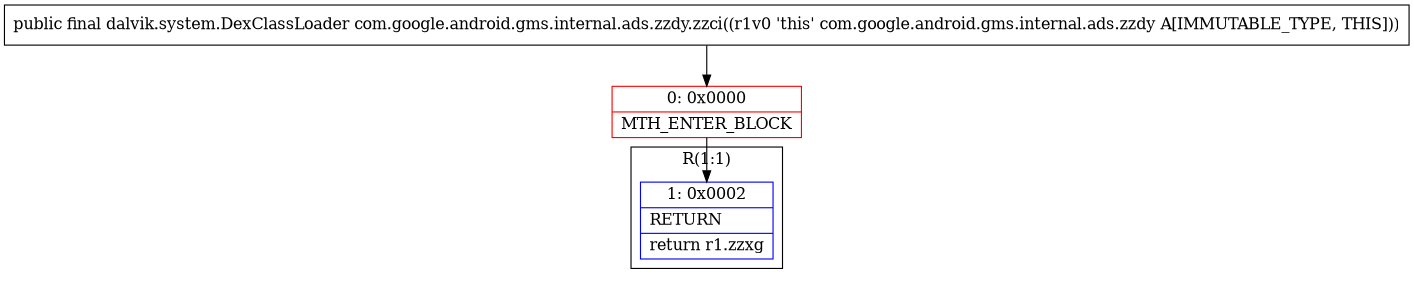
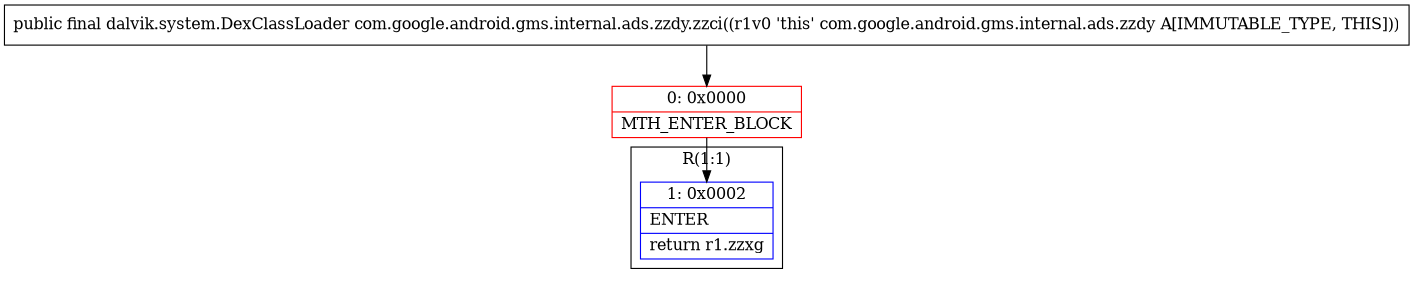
(686, 220) -> (679, 220)
